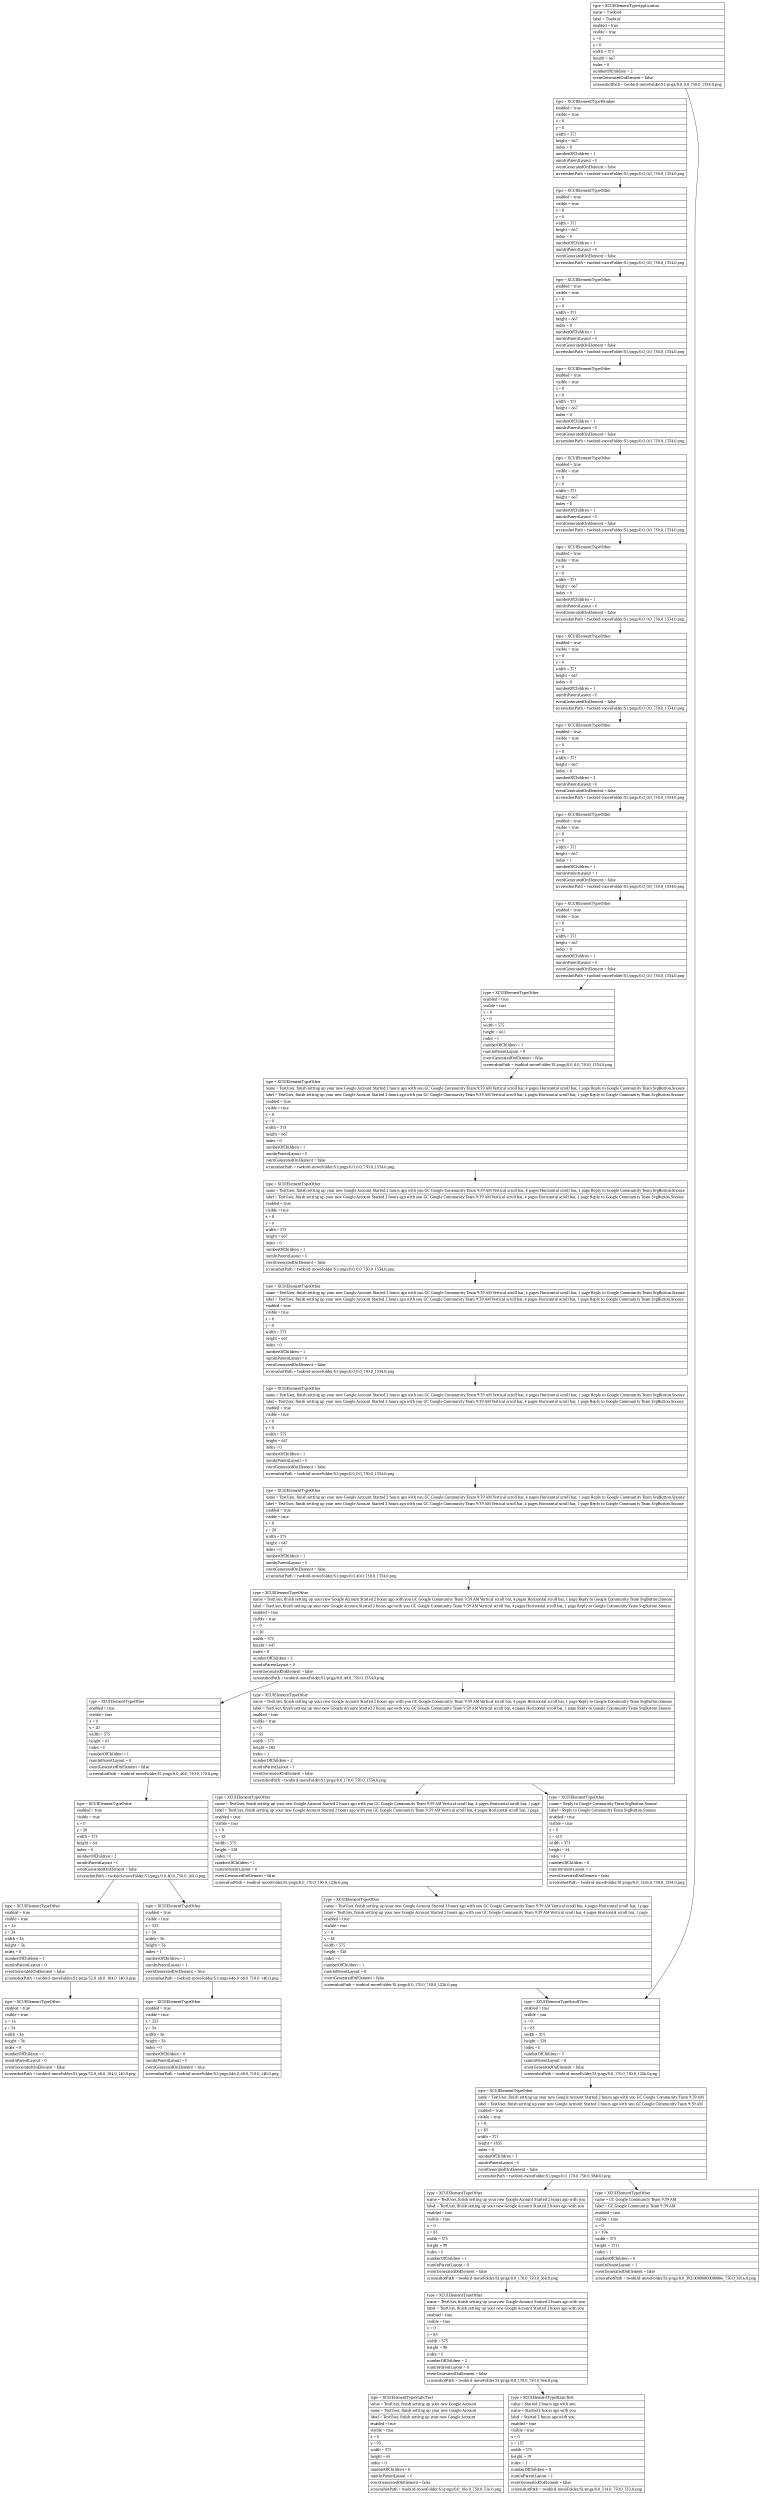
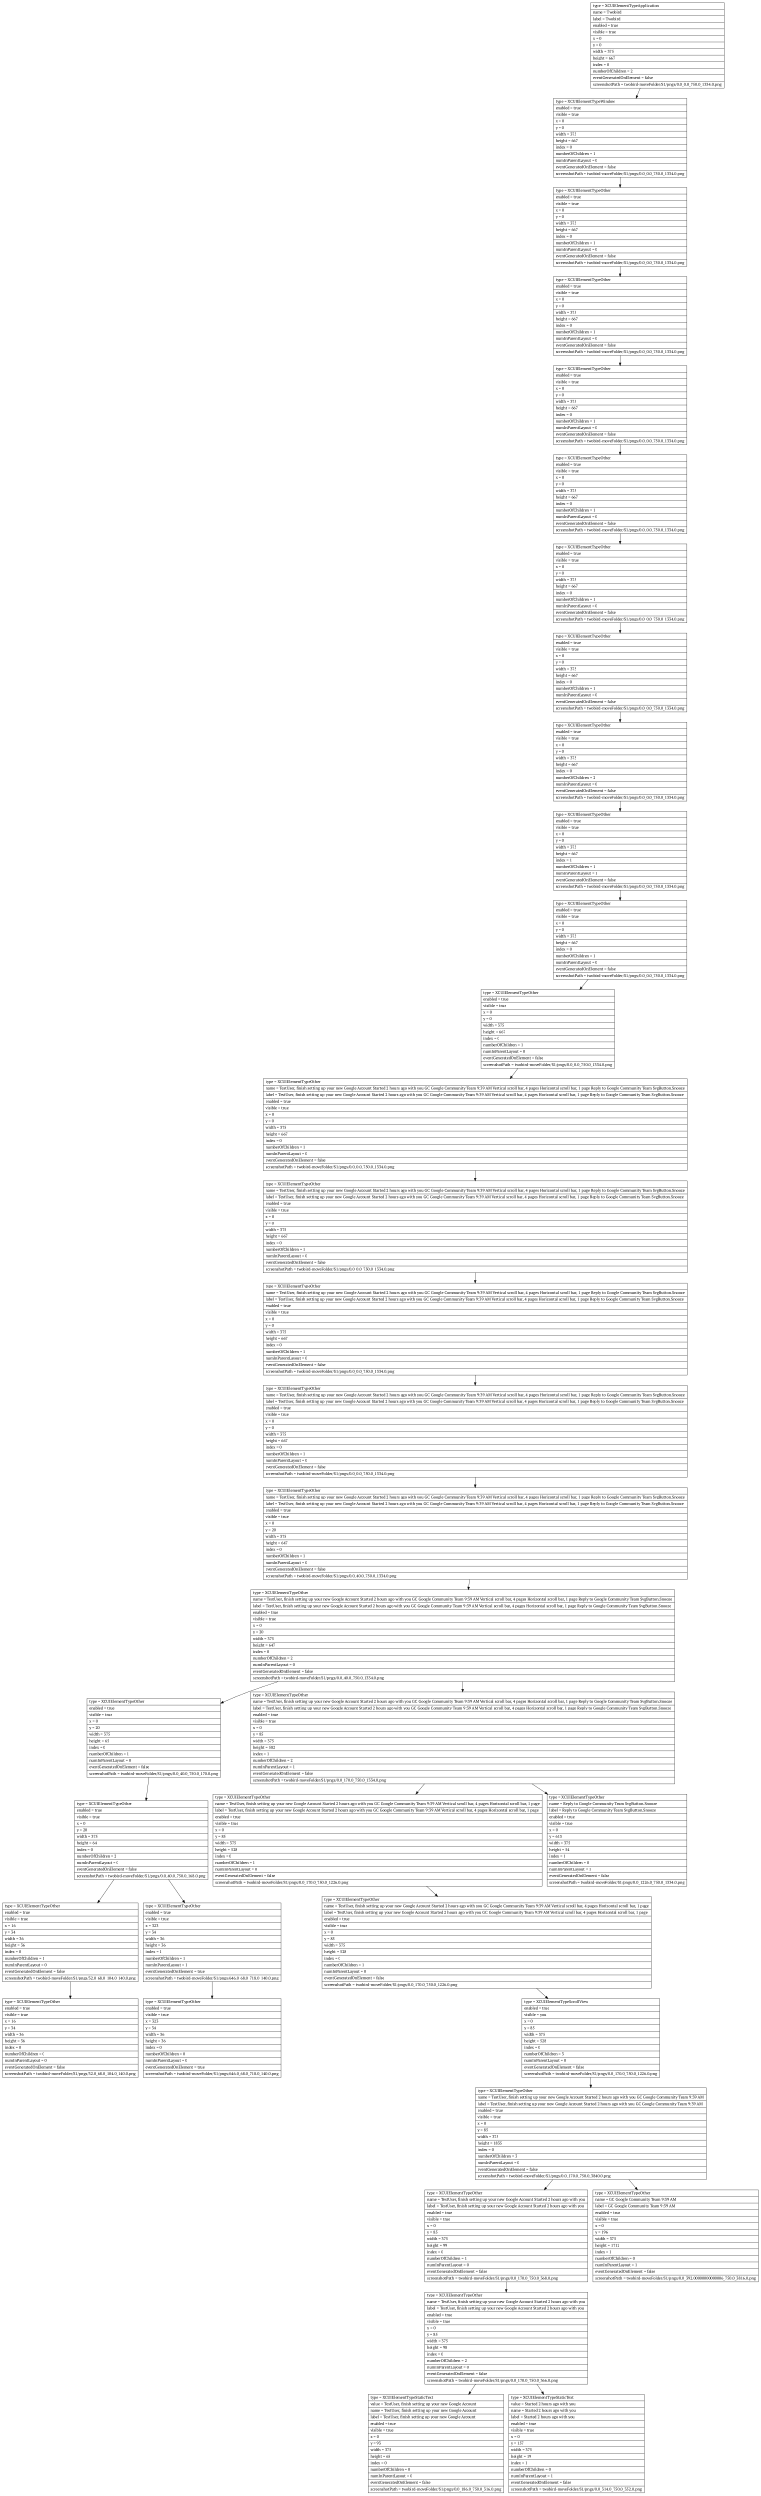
(695, 1047) -> (639, 92)
